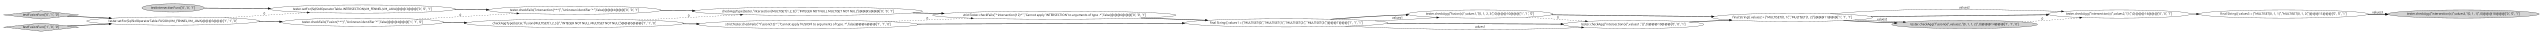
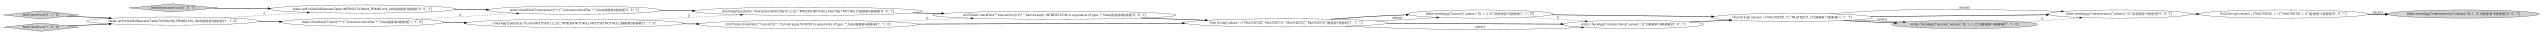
(173, 8) -> (173, 8)
